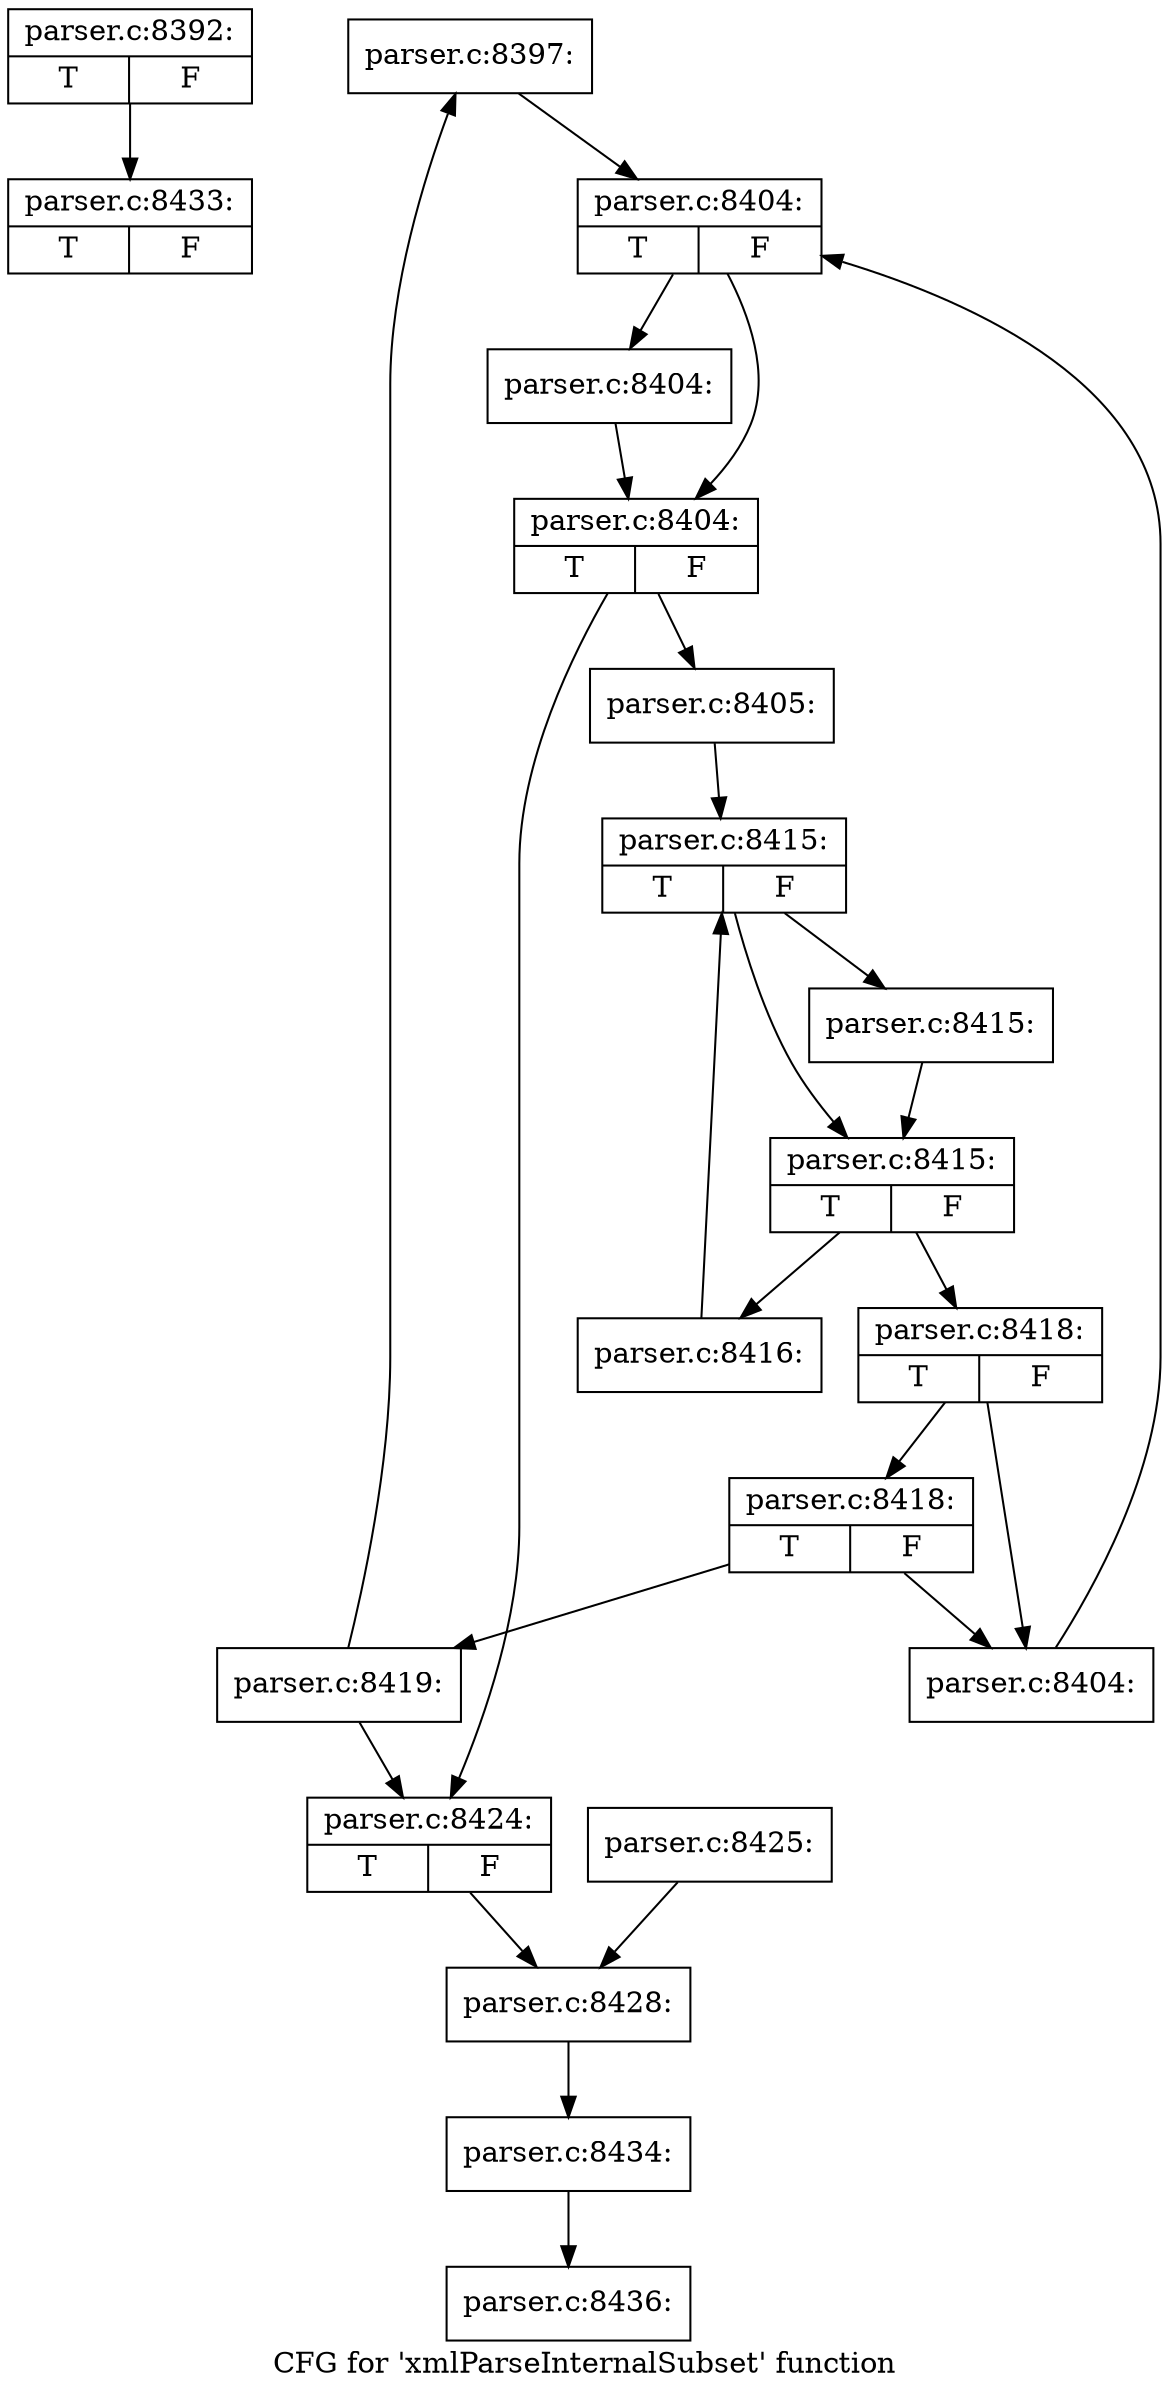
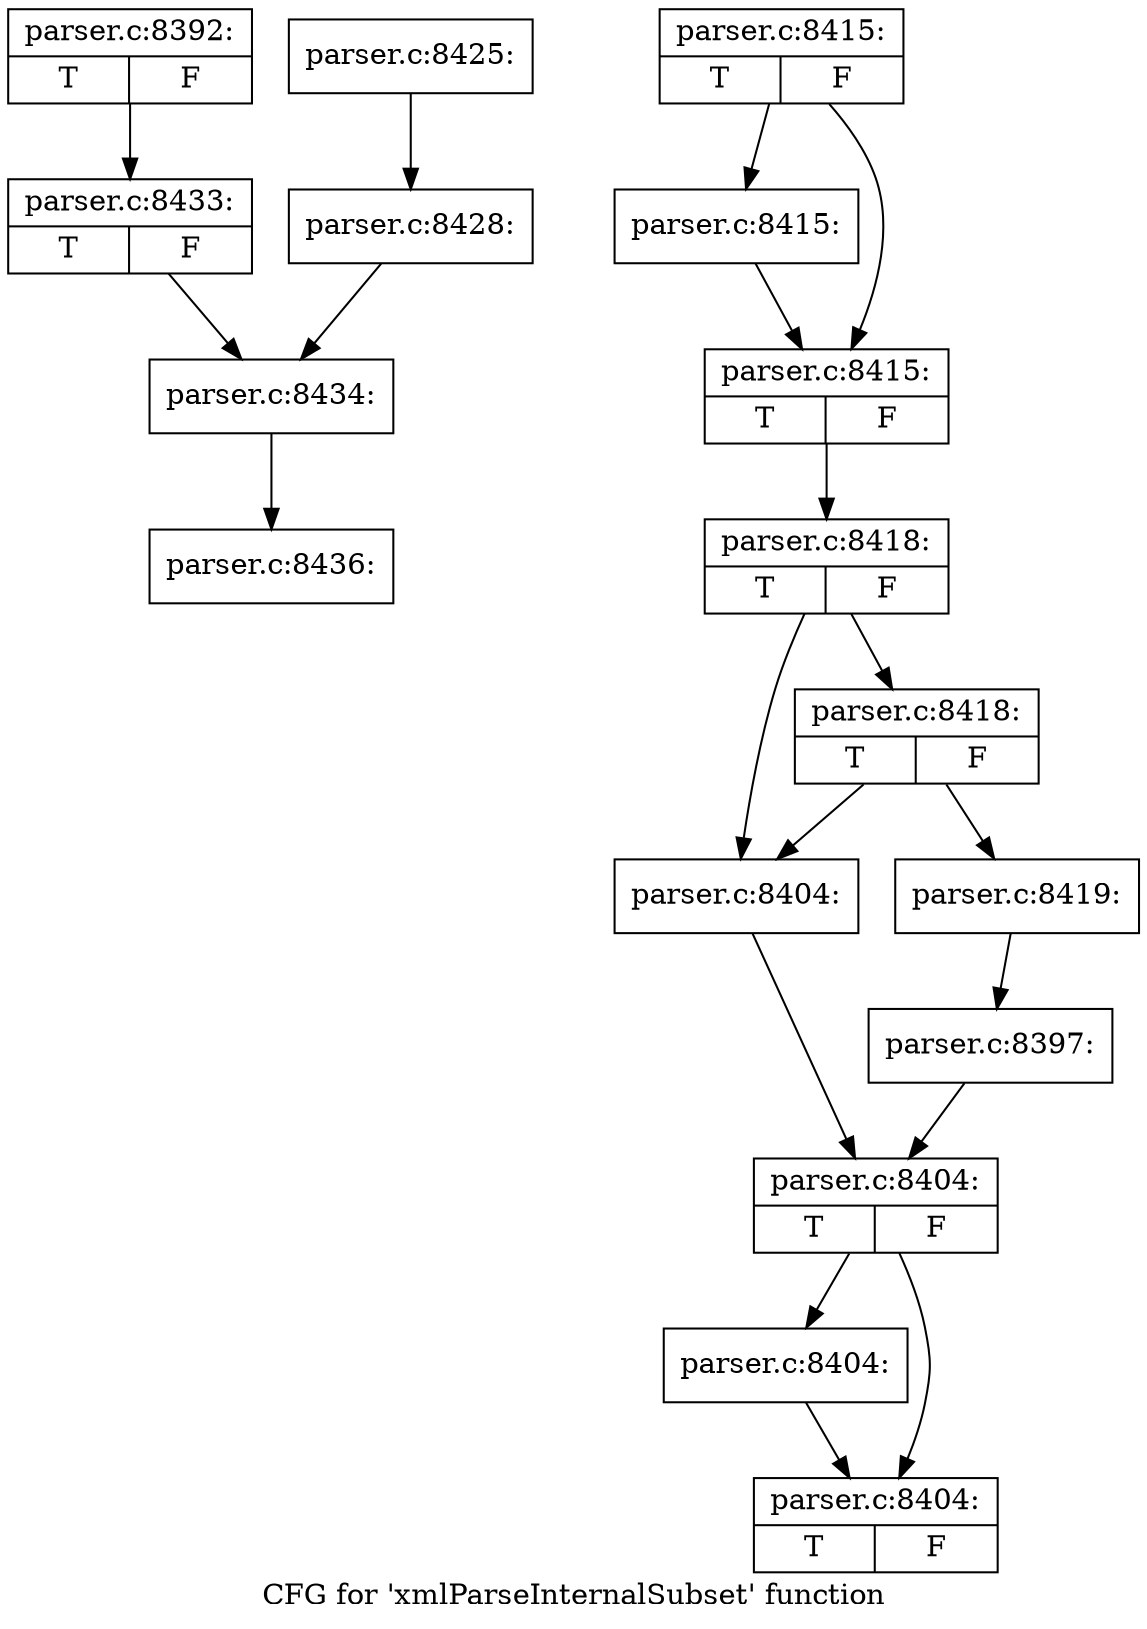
none -> (198, 308)
(712, 706) -> none
(700, 1355) -> none
(429, 1845) -> none
